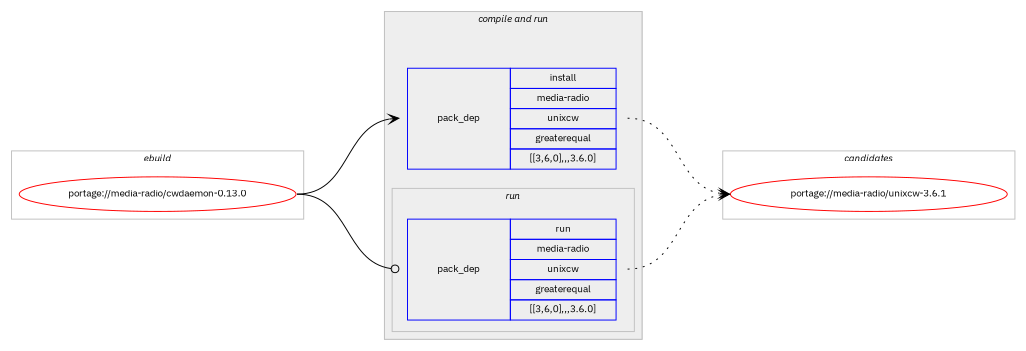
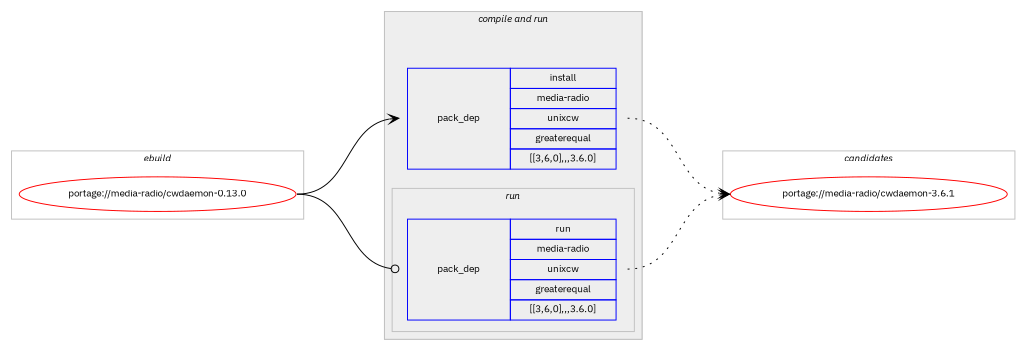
(869, 194) -> (869, 194)
